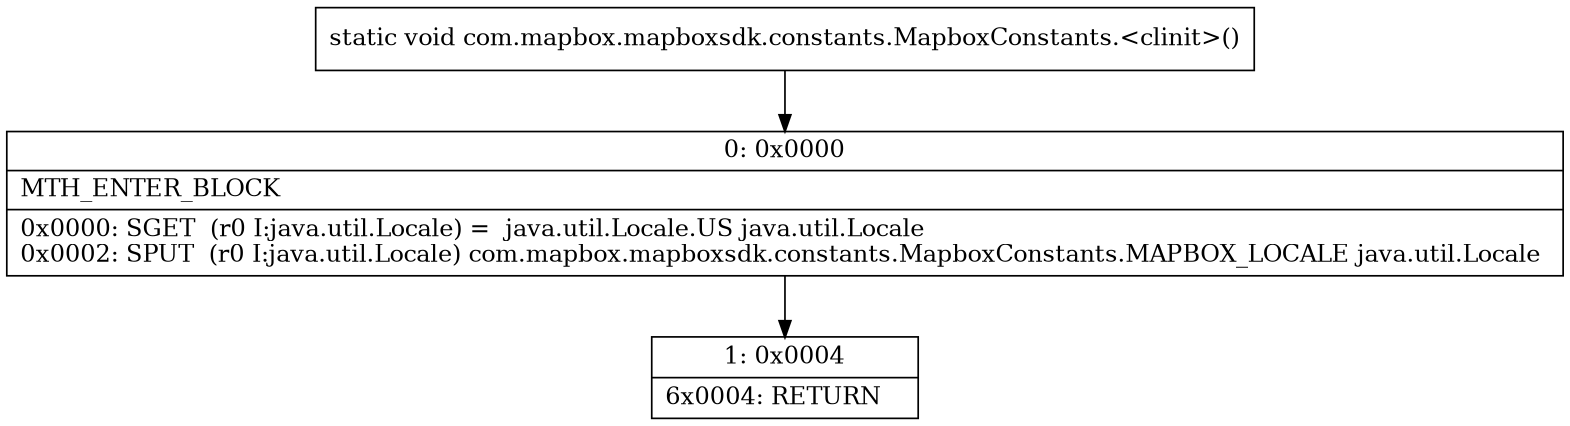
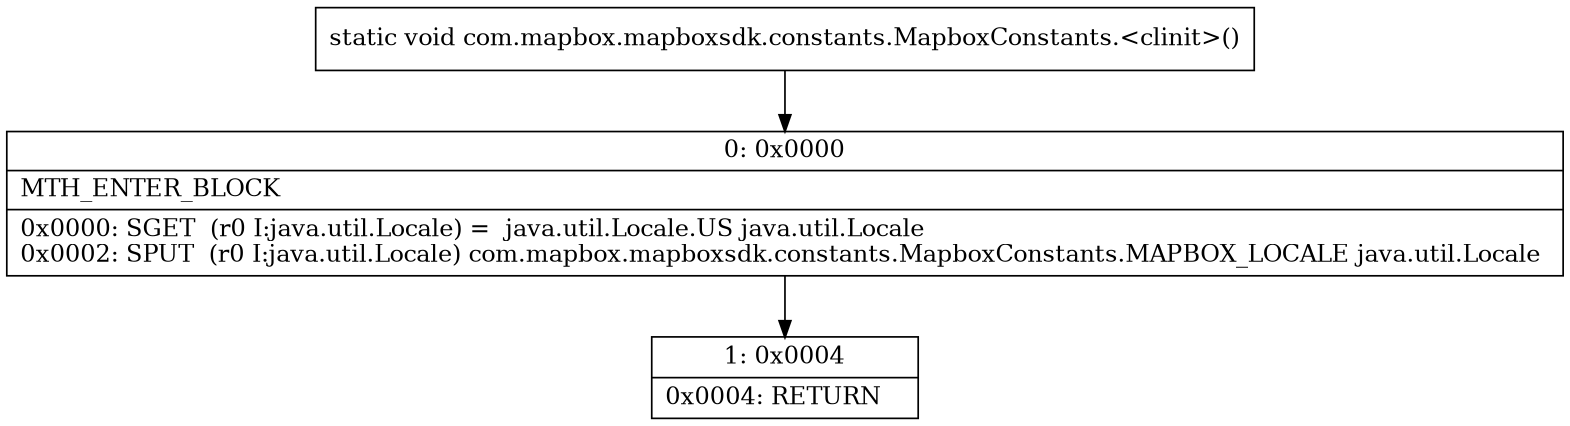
(785, 397) -> (785, 397)
